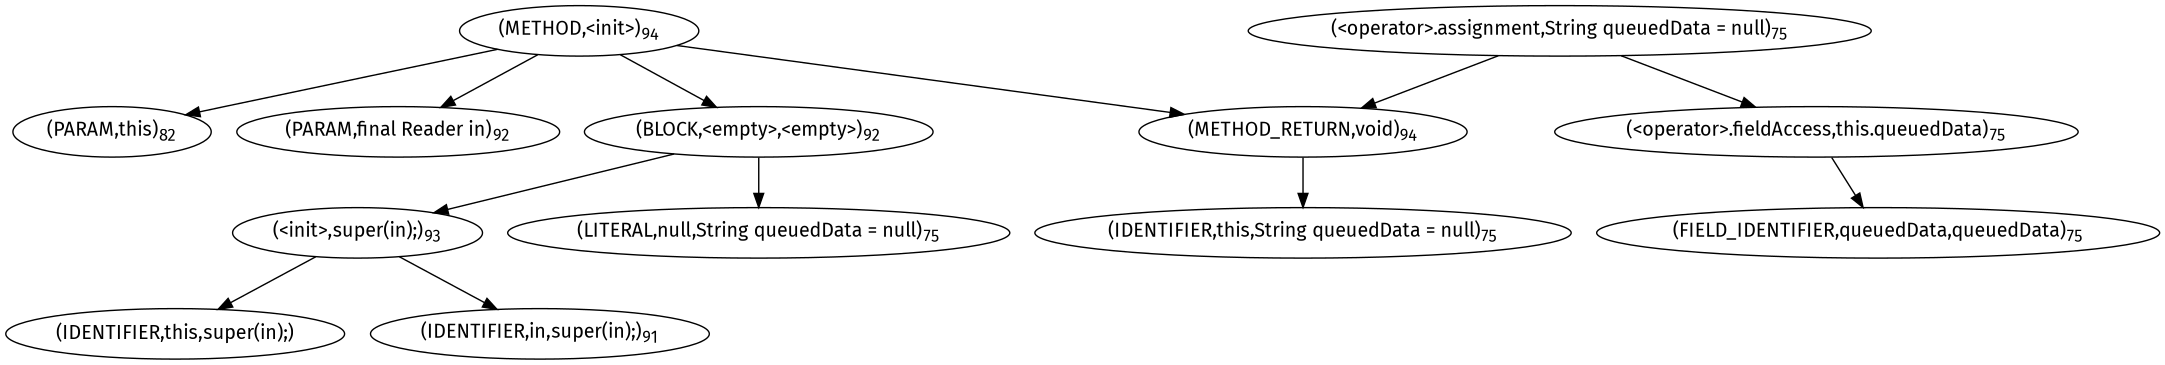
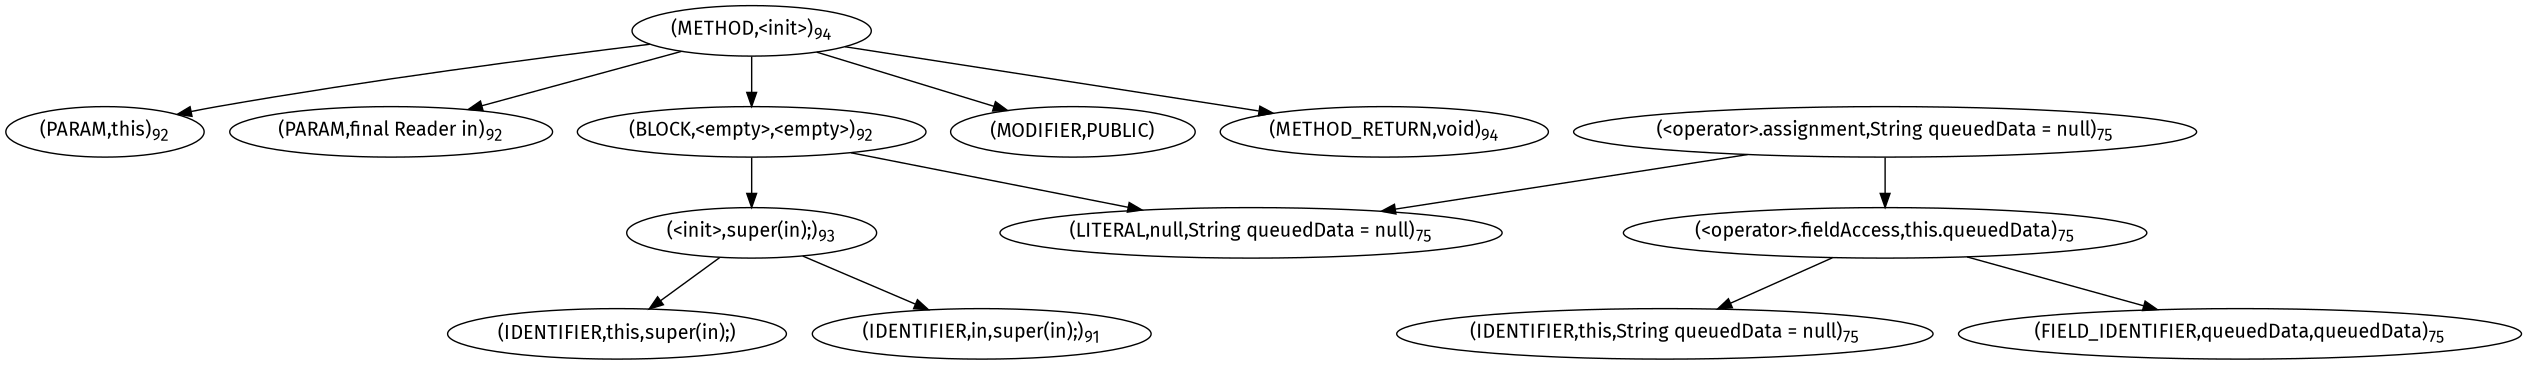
(1437, 79) -> (1571, 182)
(168, 130) -> (161, 130)
none -> (1073, 132)
(1303, 175) -> (1781, 280)
